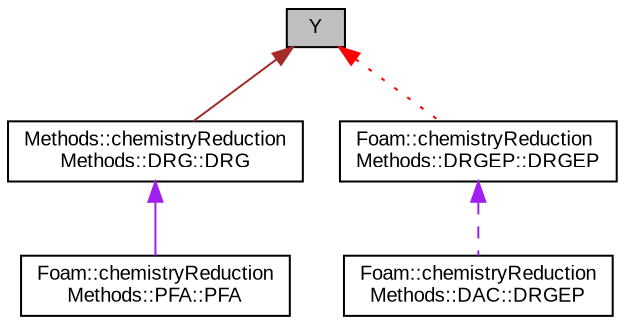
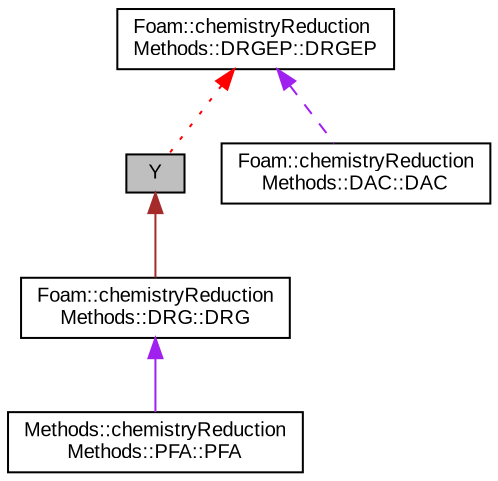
(398, 90) -> (195, 120)
(155, 151) -> (155, 308)
(155, 286) -> (155, 442)
(478, 286) -> (356, 173)
